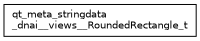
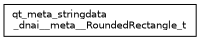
(100, 20) -> (100, 20)
